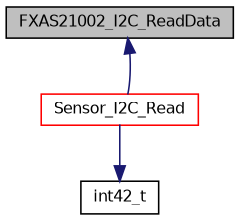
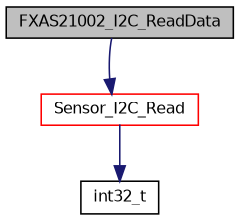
(130, 74) -> (109, 58)
(120, 198) -> (120, 198)
